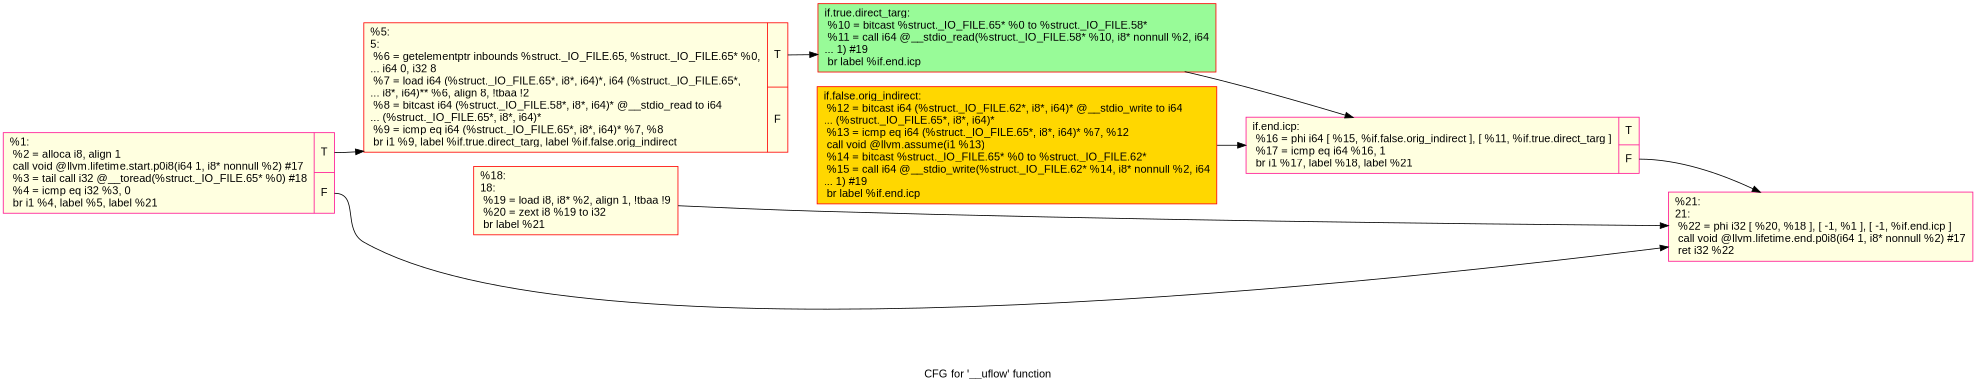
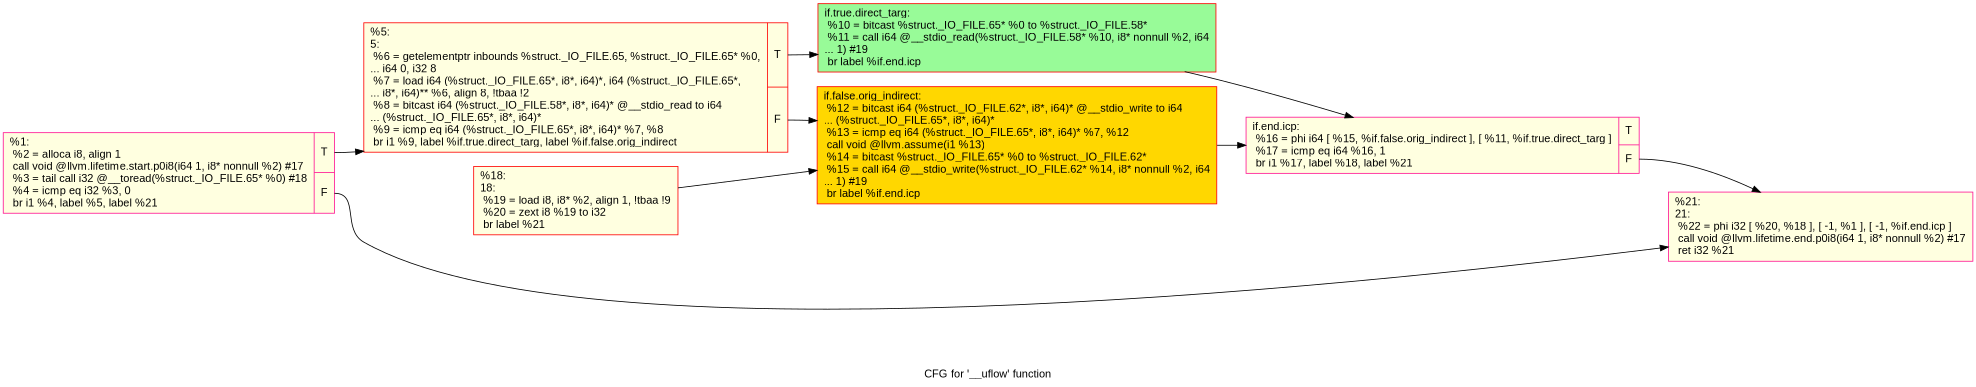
none -> (798, 120)
(1169, 219) -> (743, 180)
(1705, 251) -> (1705, 251)
